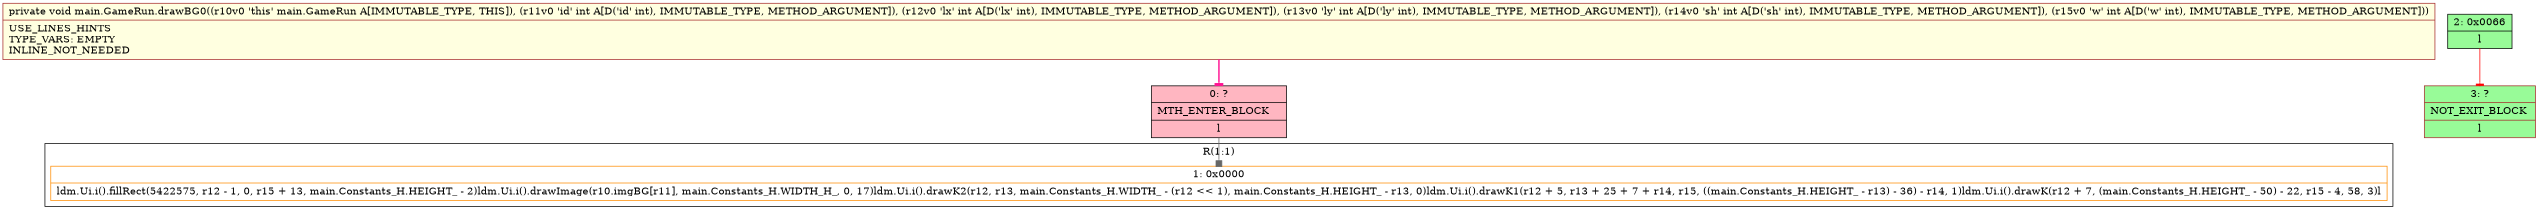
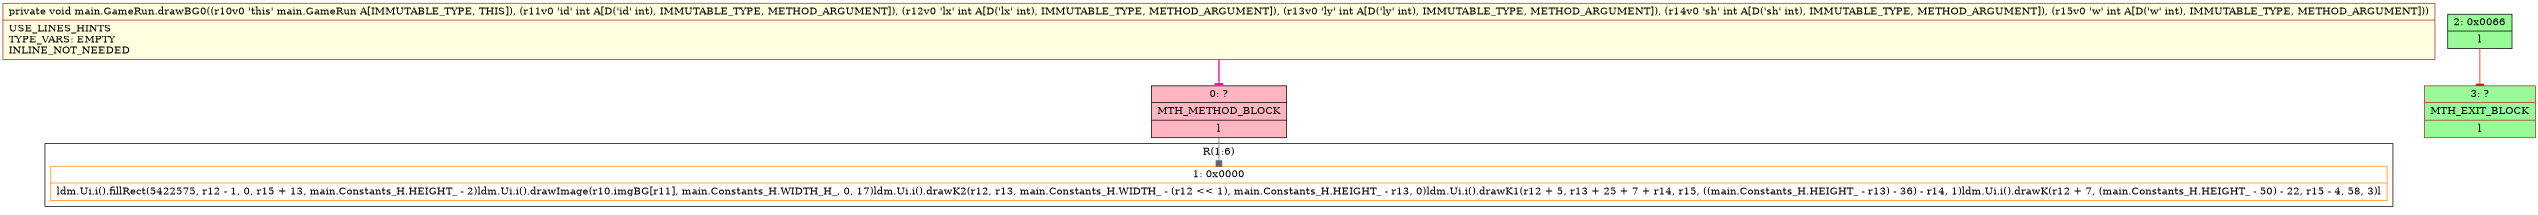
(1213, 111) -> (1219, 111)
(2479, 111) -> (2480, 111)
(1219, 152) -> (1219, 152)
